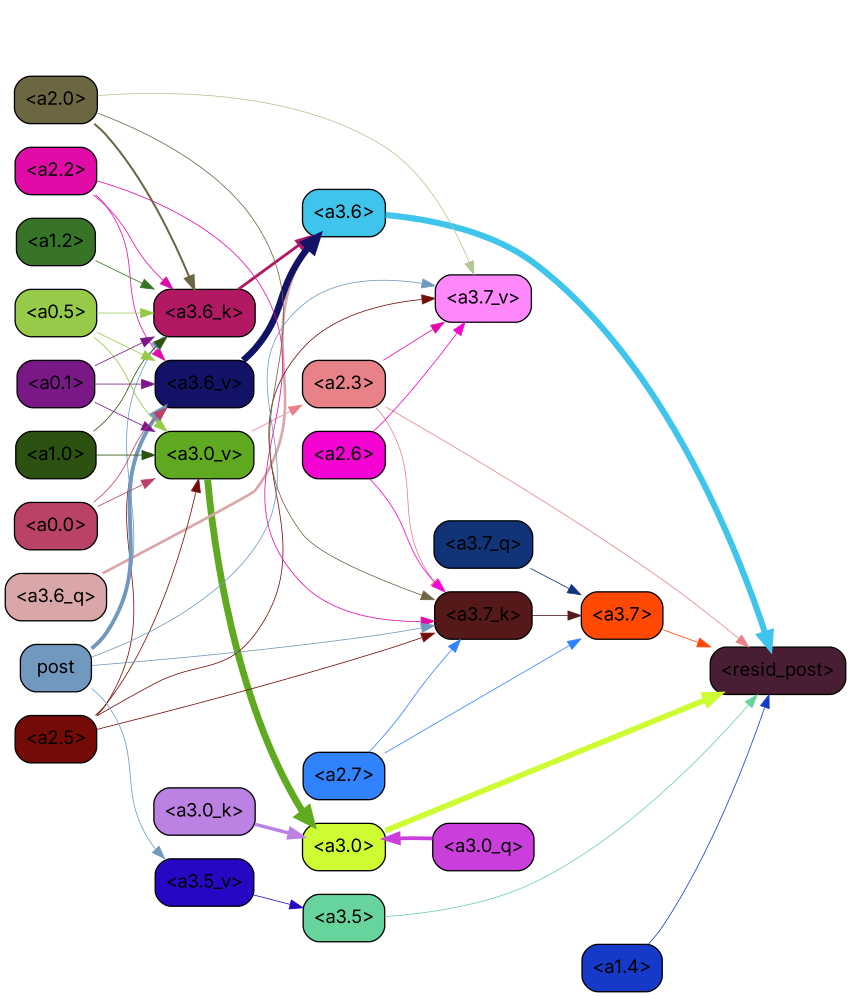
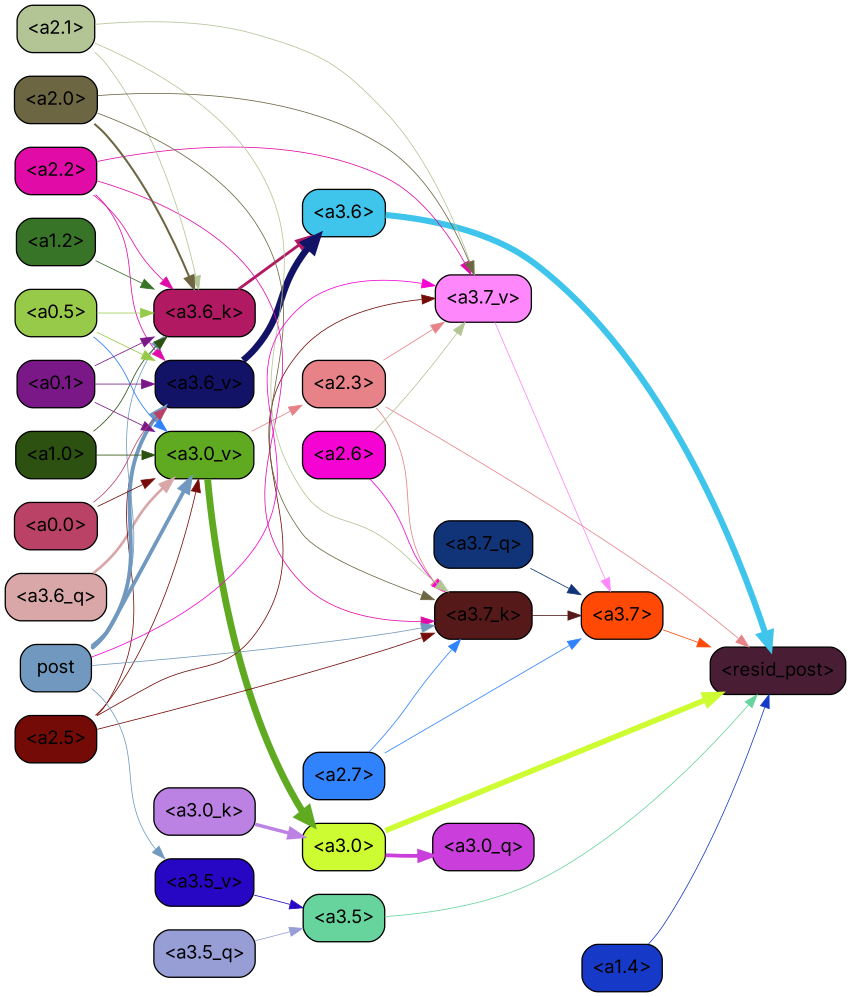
none -> (56, 29)
(316, 116) -> (316, 116)
none -> (302, 153)
(408, 345) -> (408, 345)
(125, 373) -> (125, 373)
(417, 384) -> (417, 384)
(283, 425) -> (120, 546)
none -> (550, 451)
(119, 496) -> (119, 496)
(257, 544) -> (257, 544)
none -> (141, 571)
(416, 838) -> (402, 856)
none -> (205, 954)
